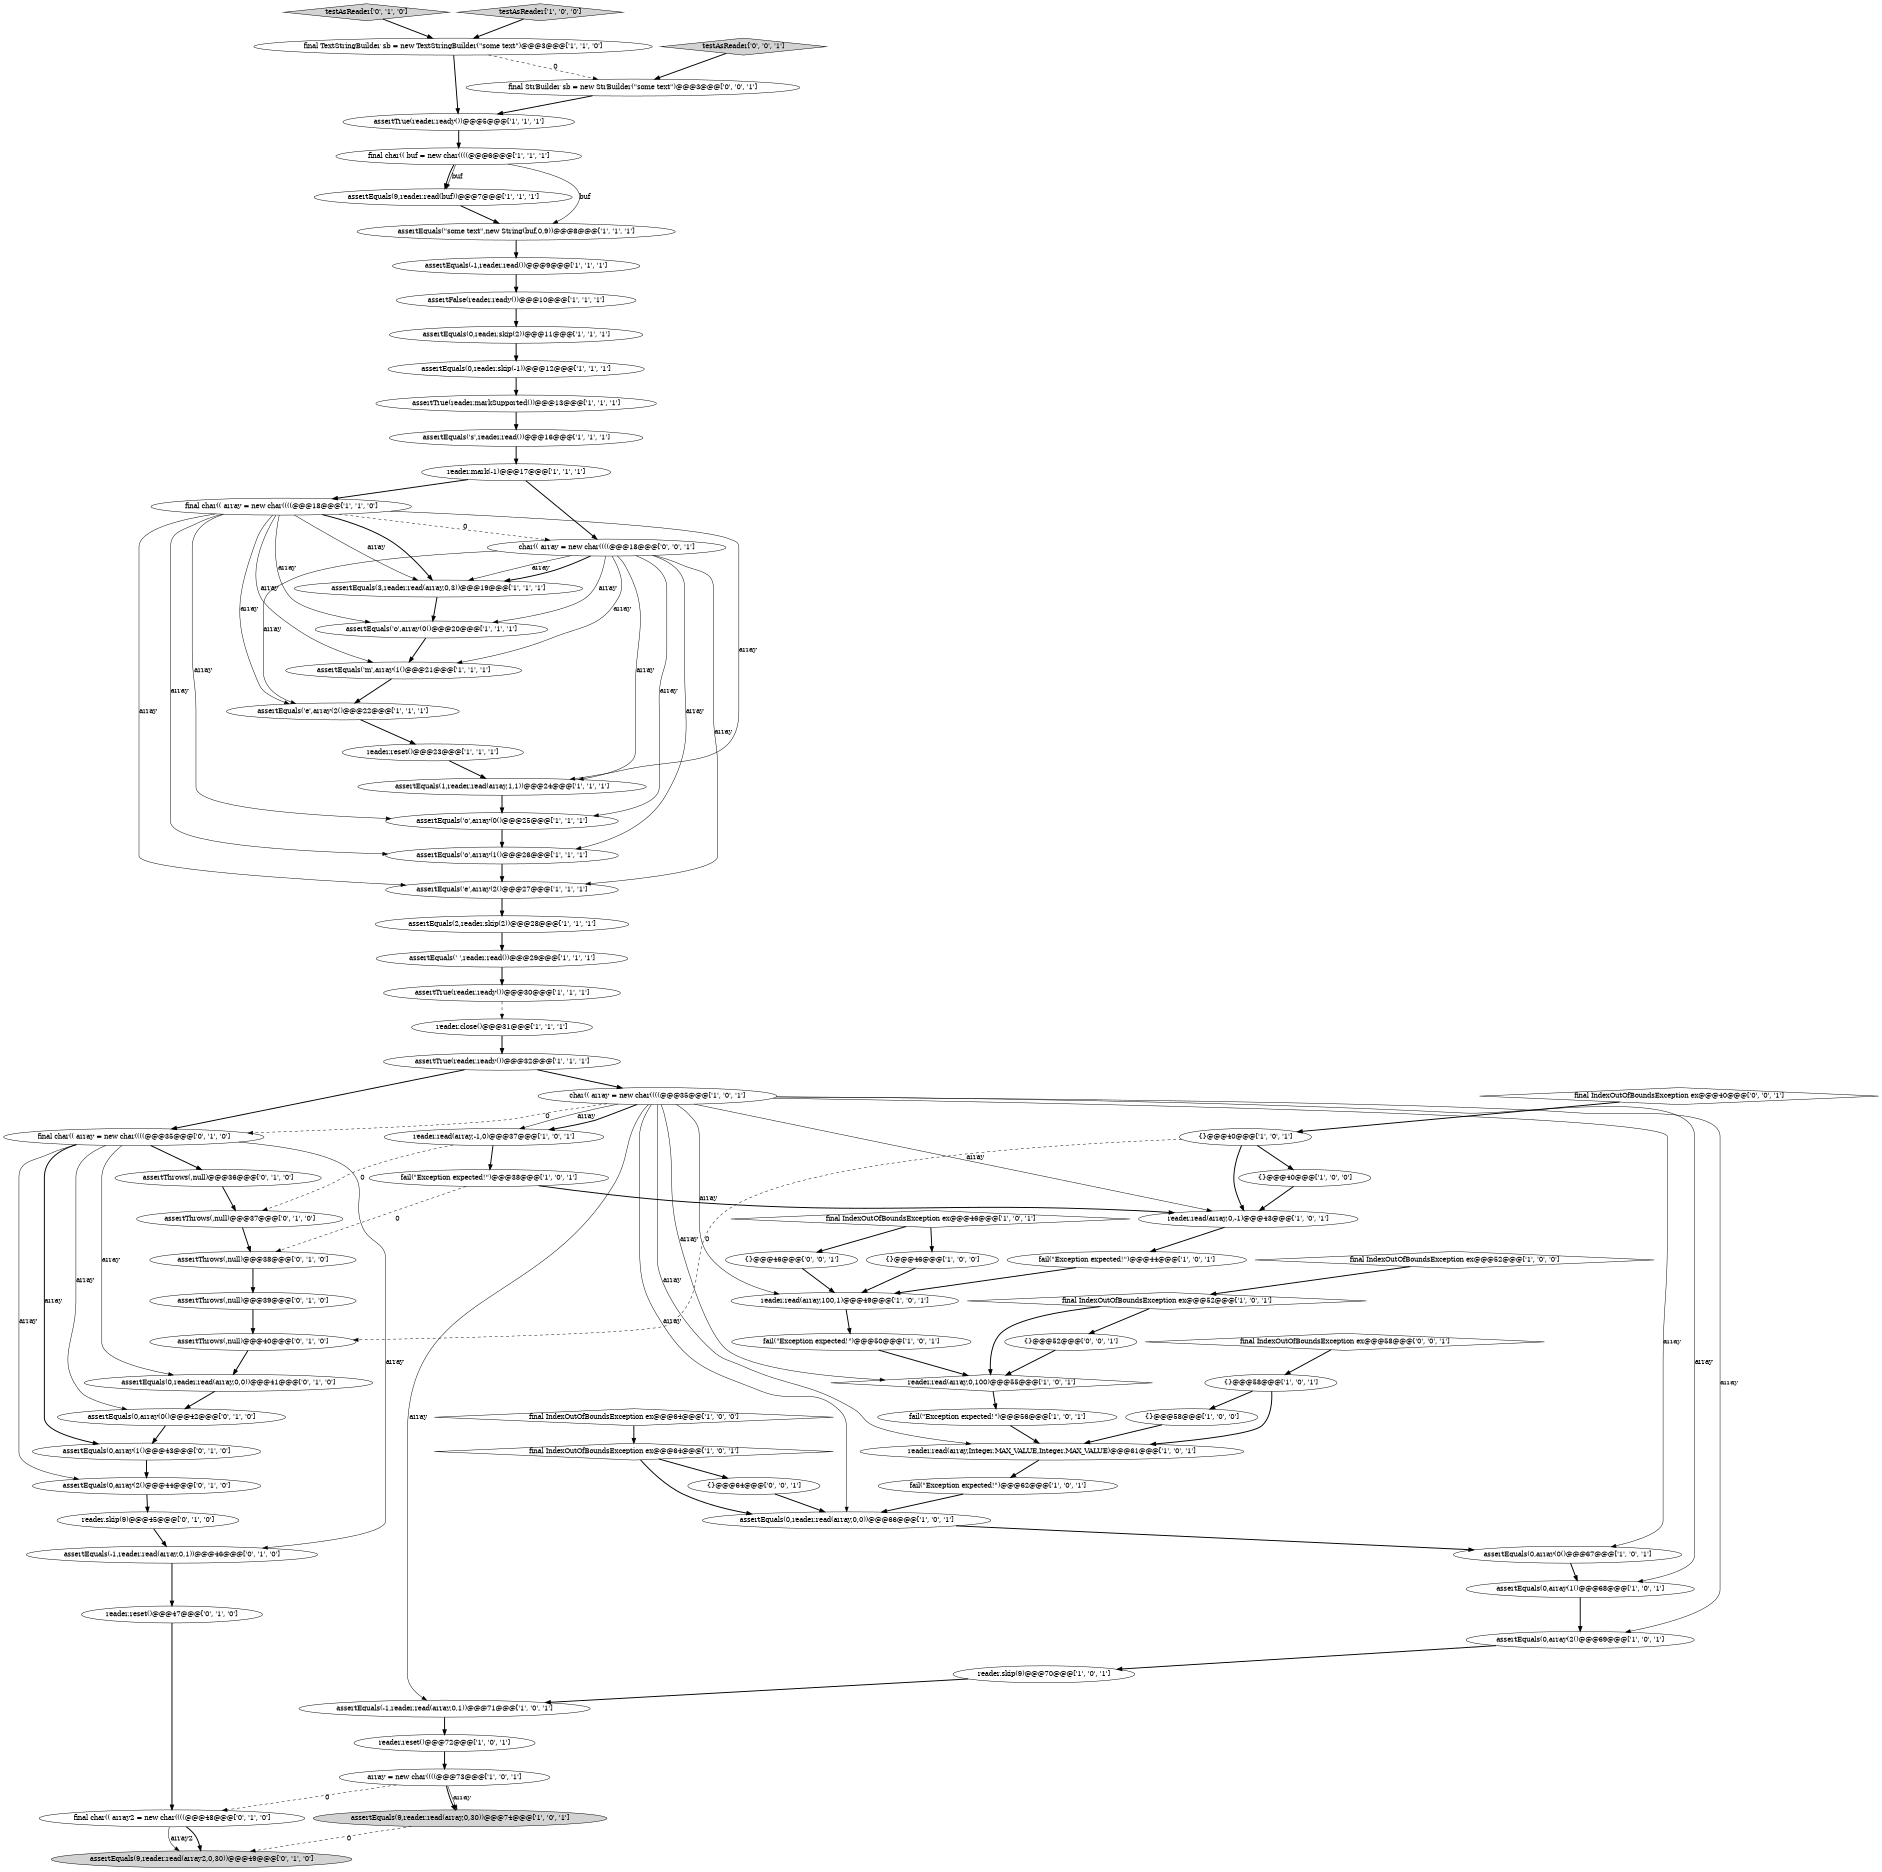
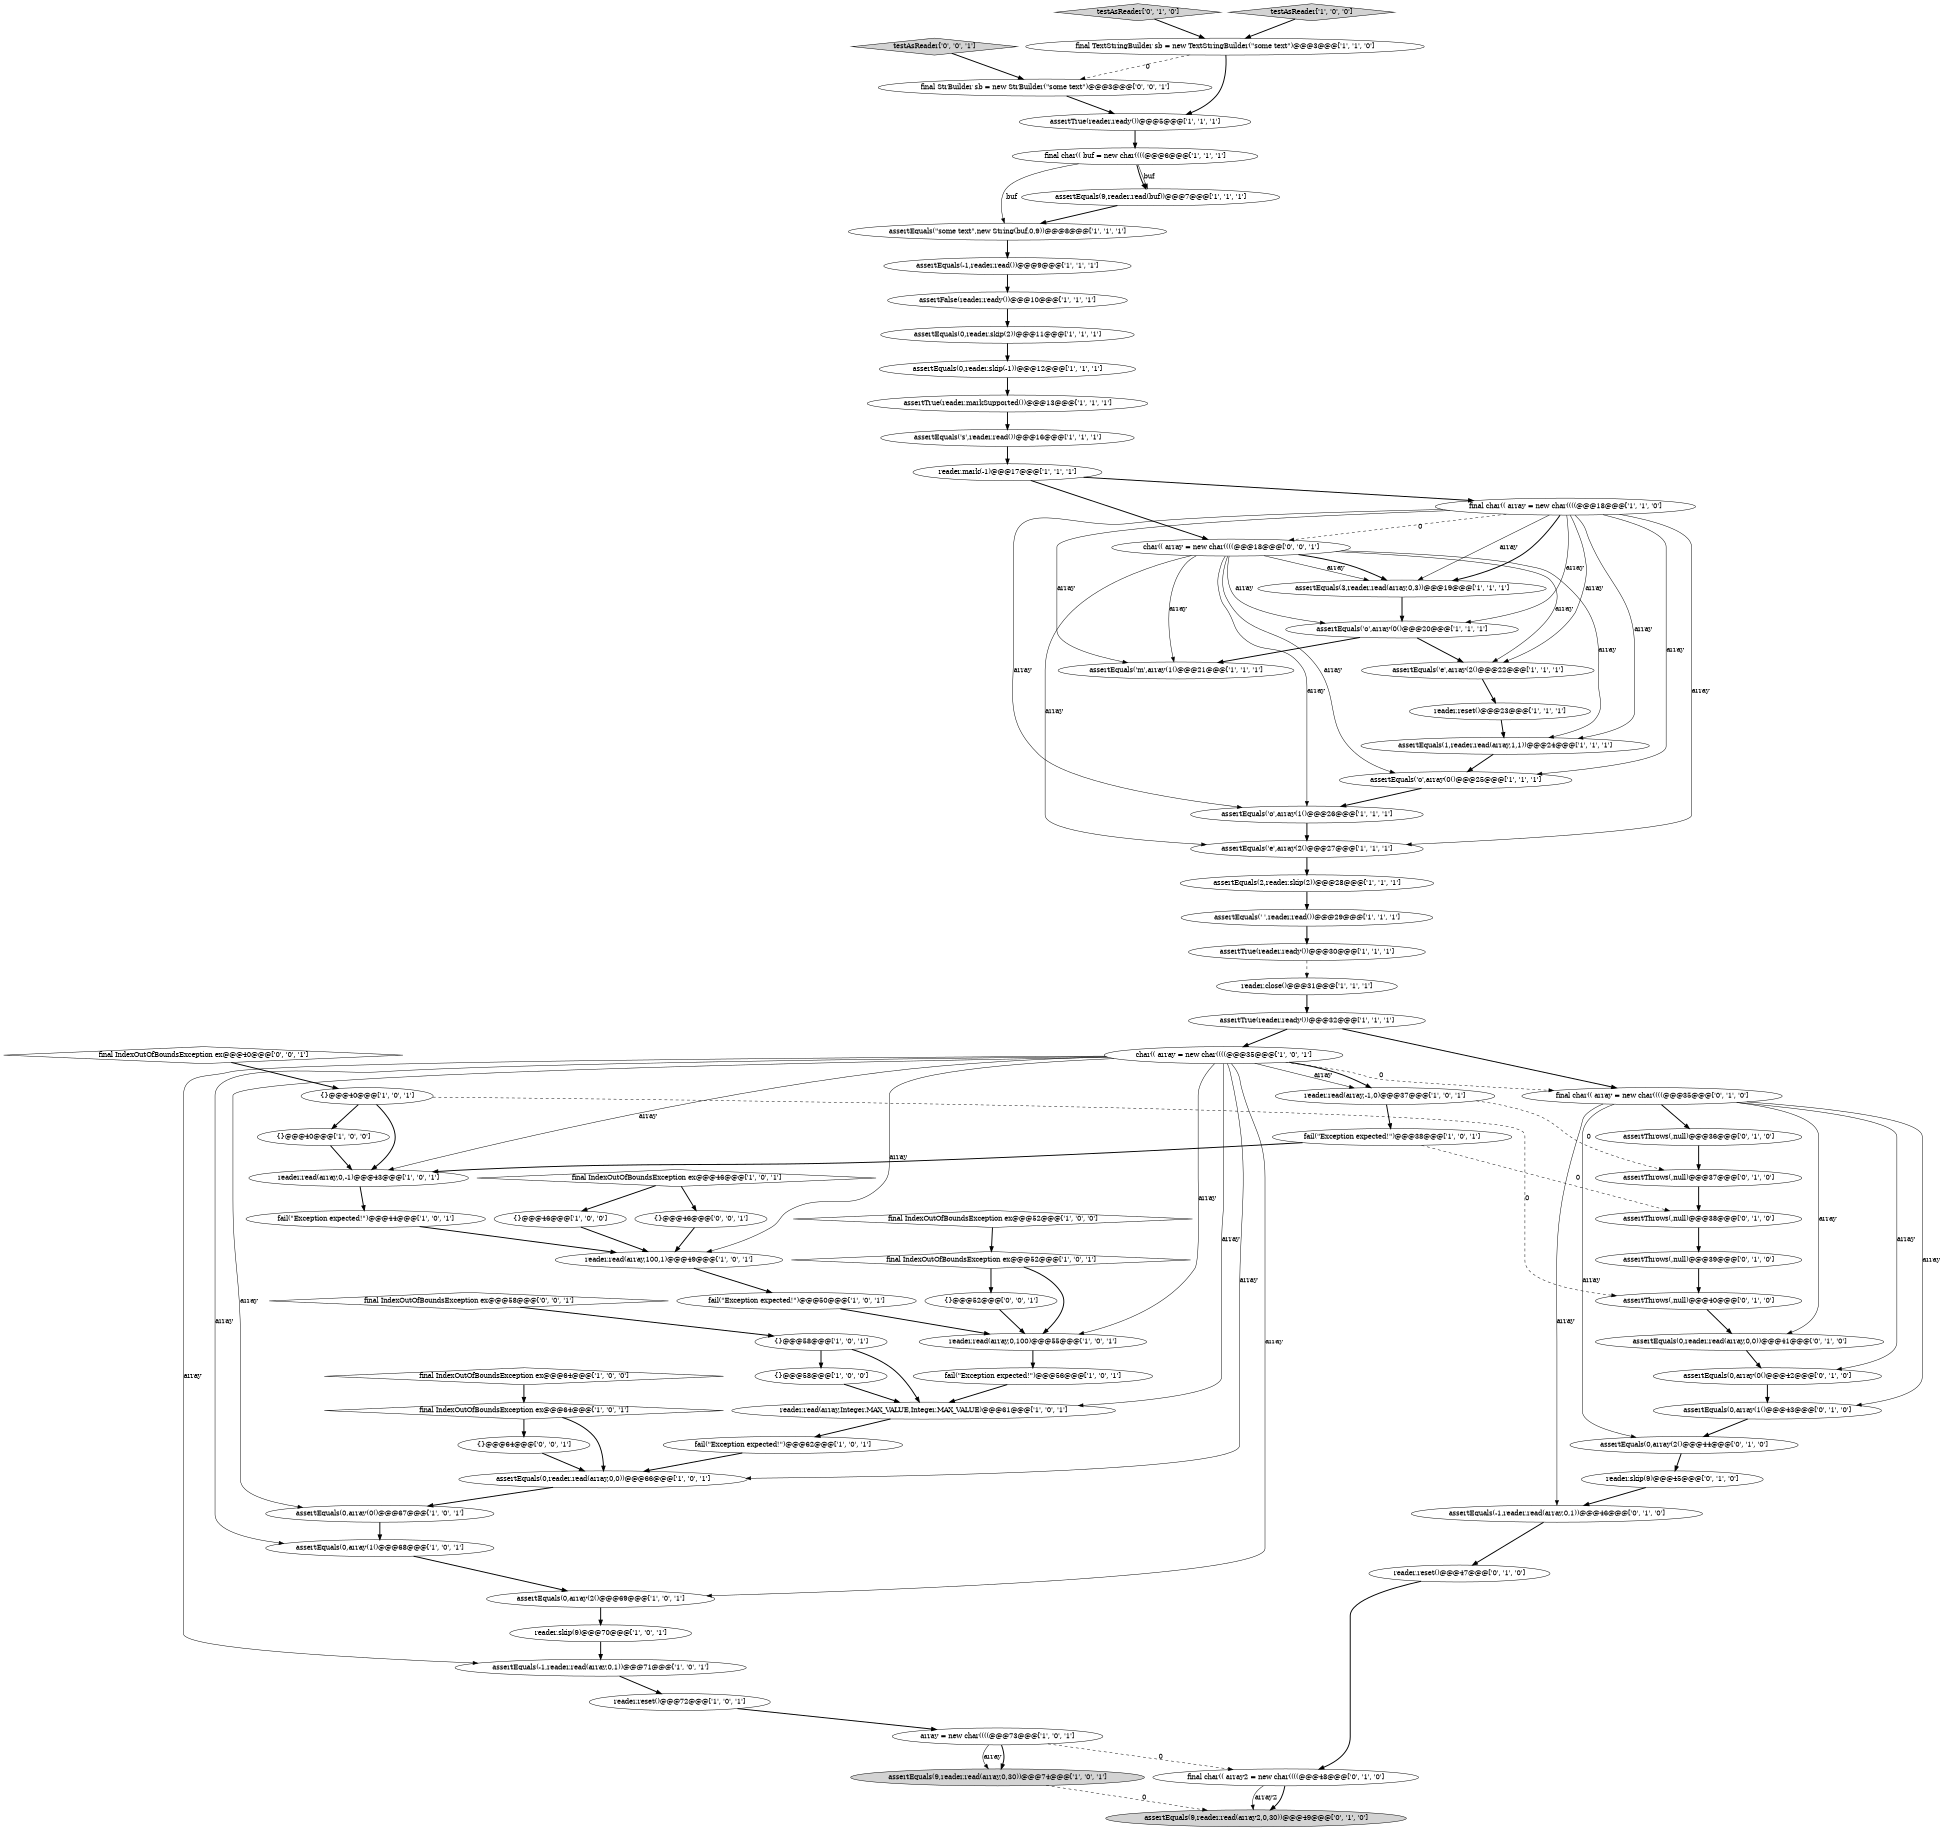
(375, 690) -> (1438, 649)
(44, 1302) -> (1922, 1201)
(992, 1383) -> (1033, 1342)
